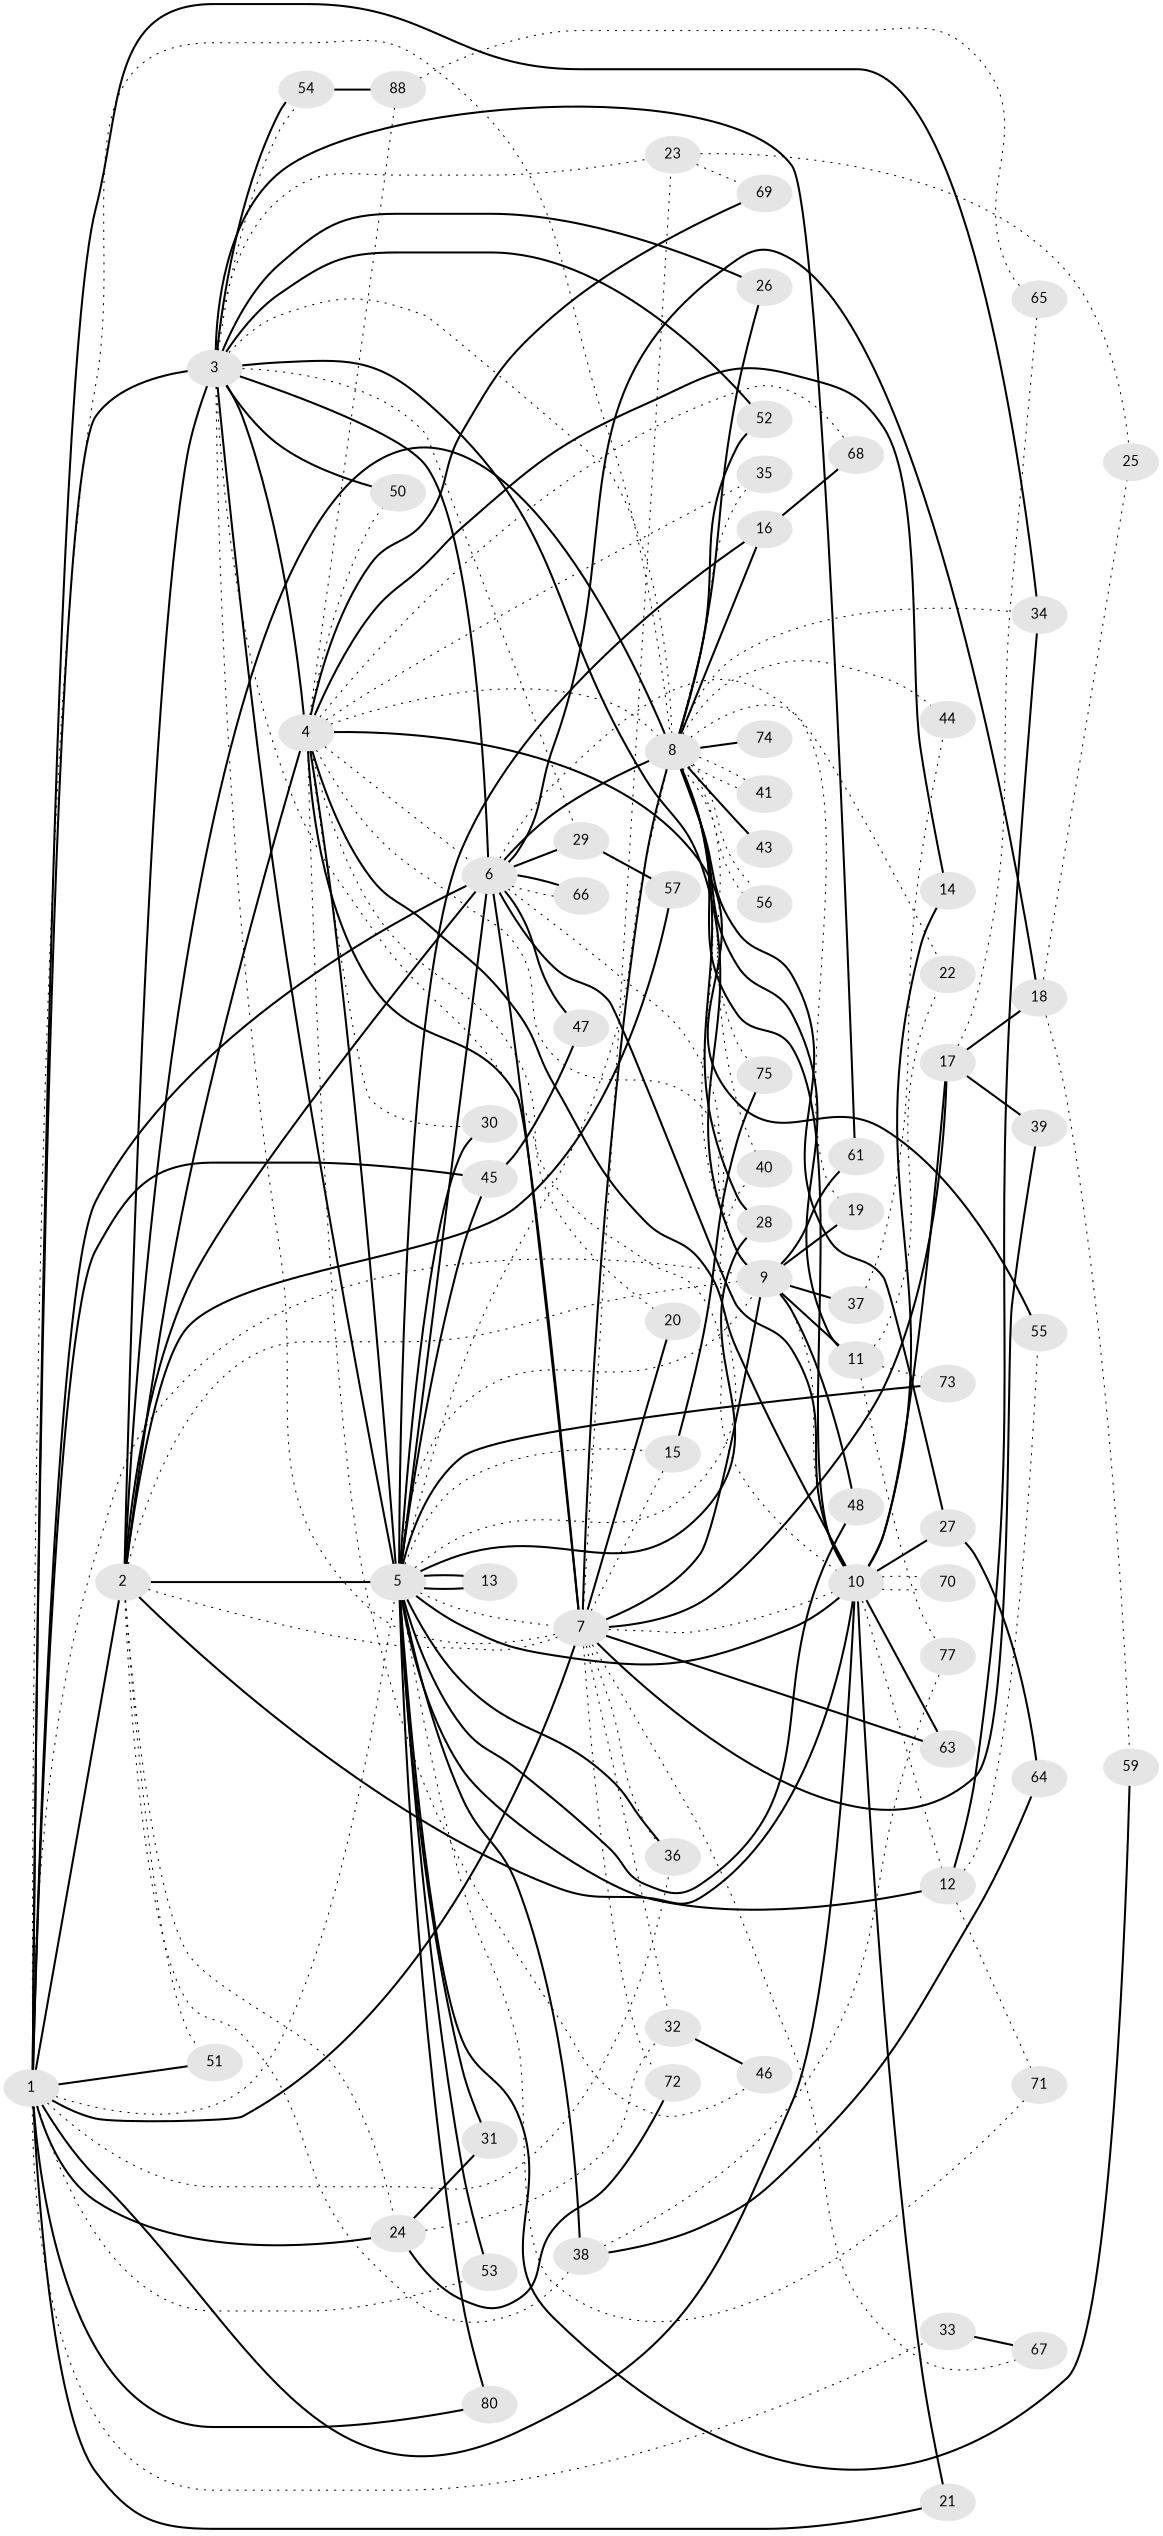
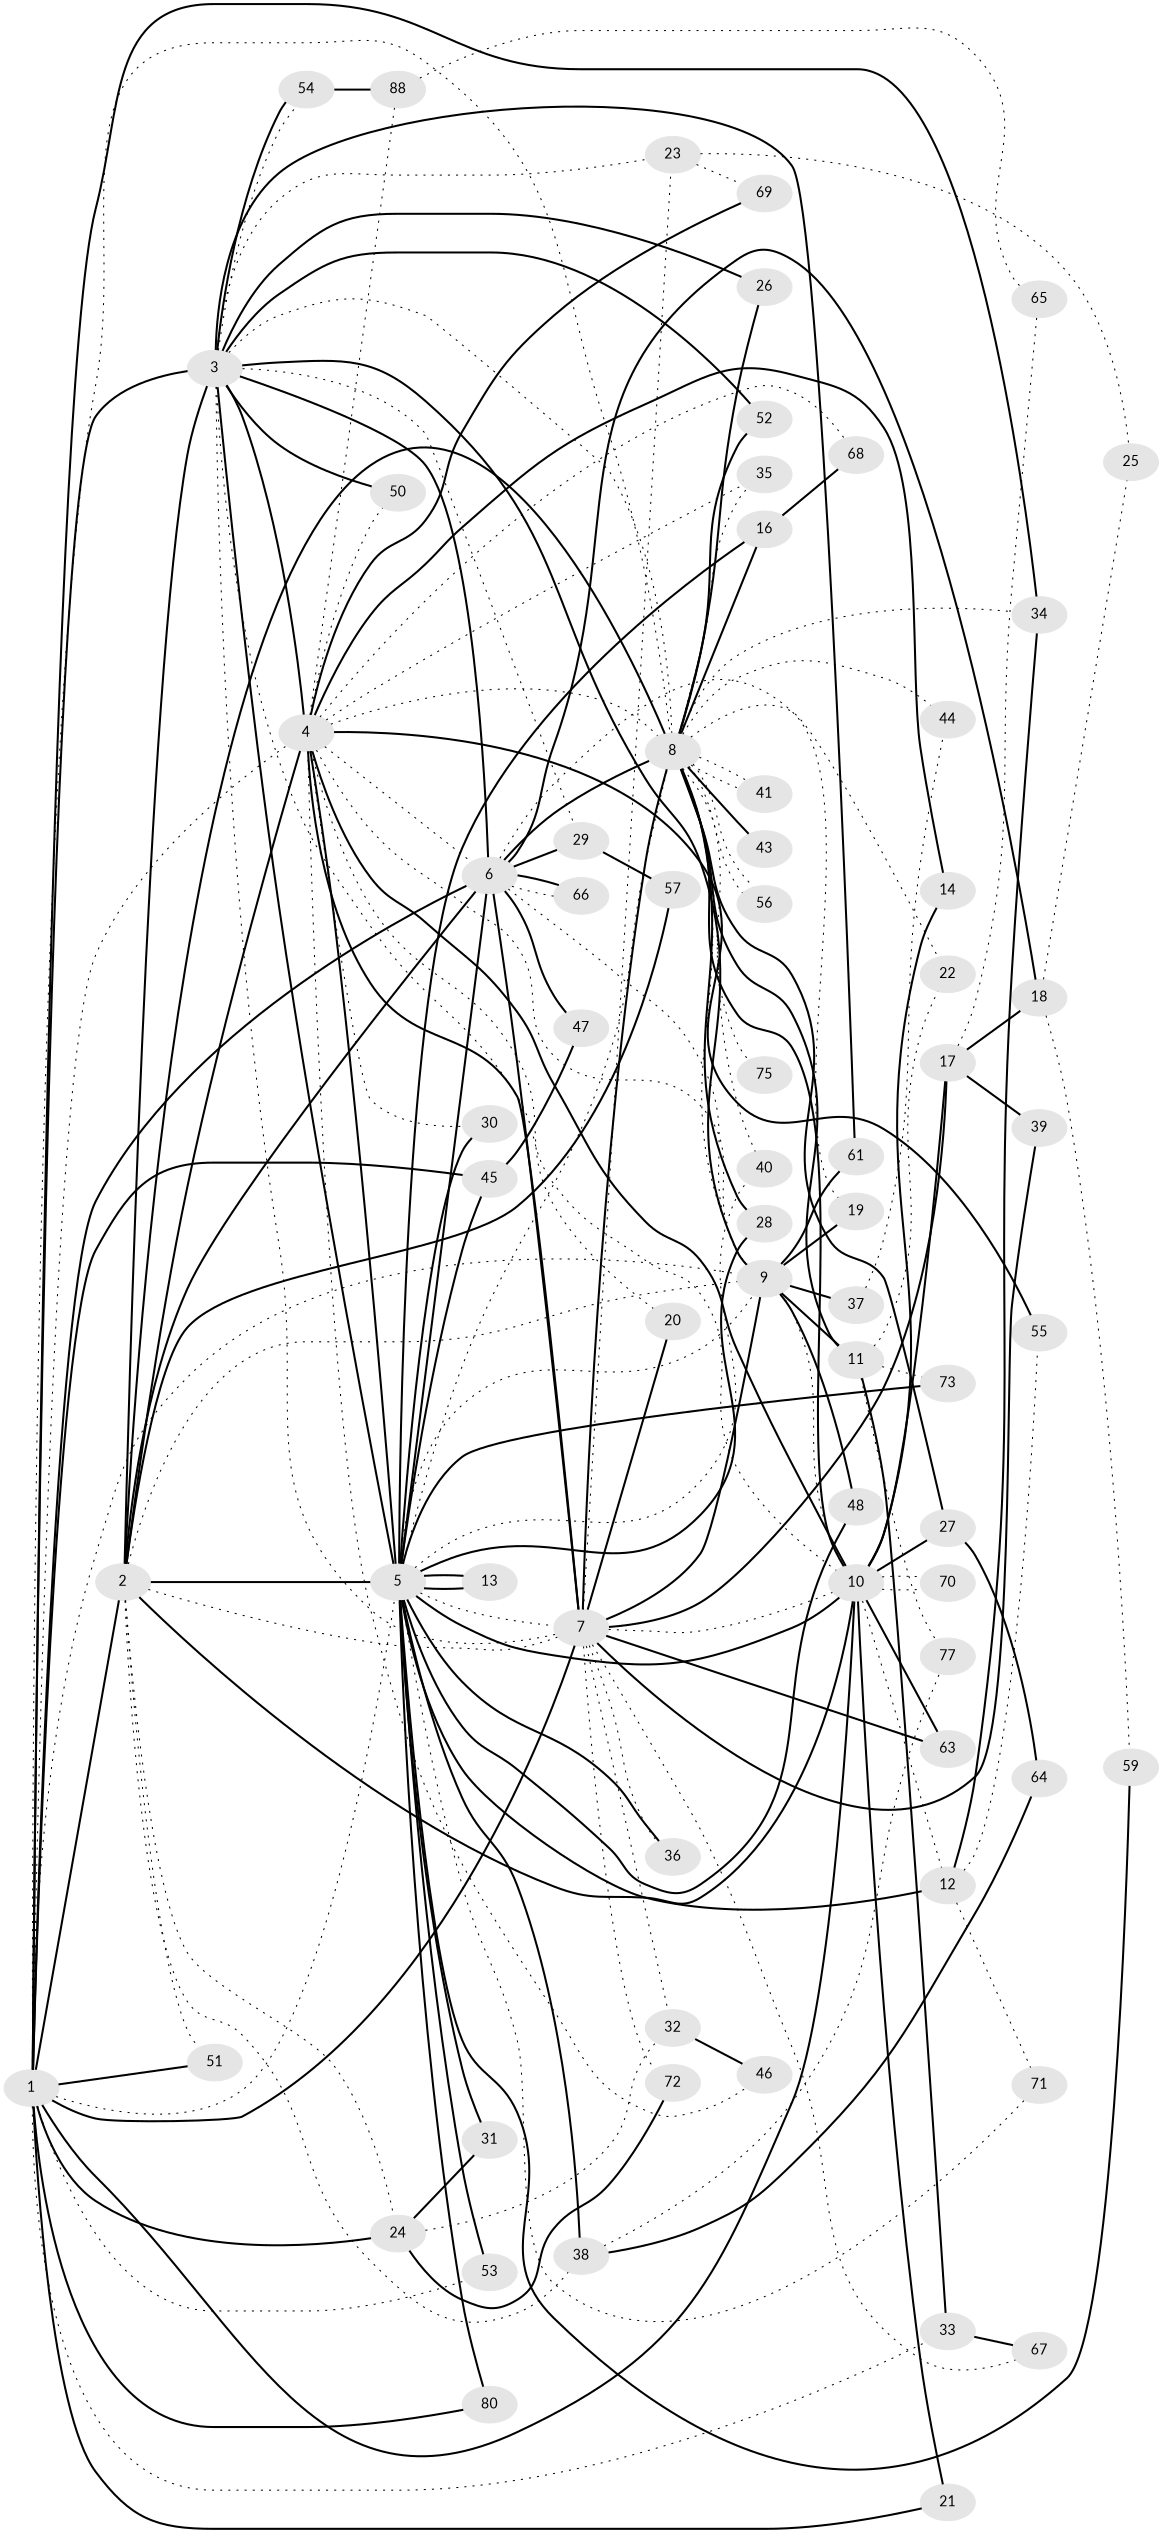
(765, 739) -> none
(699, 1218) -> none
(673, 1454) -> none
none -> (914, 1844)
(420, 2187) -> (54, 1368)
